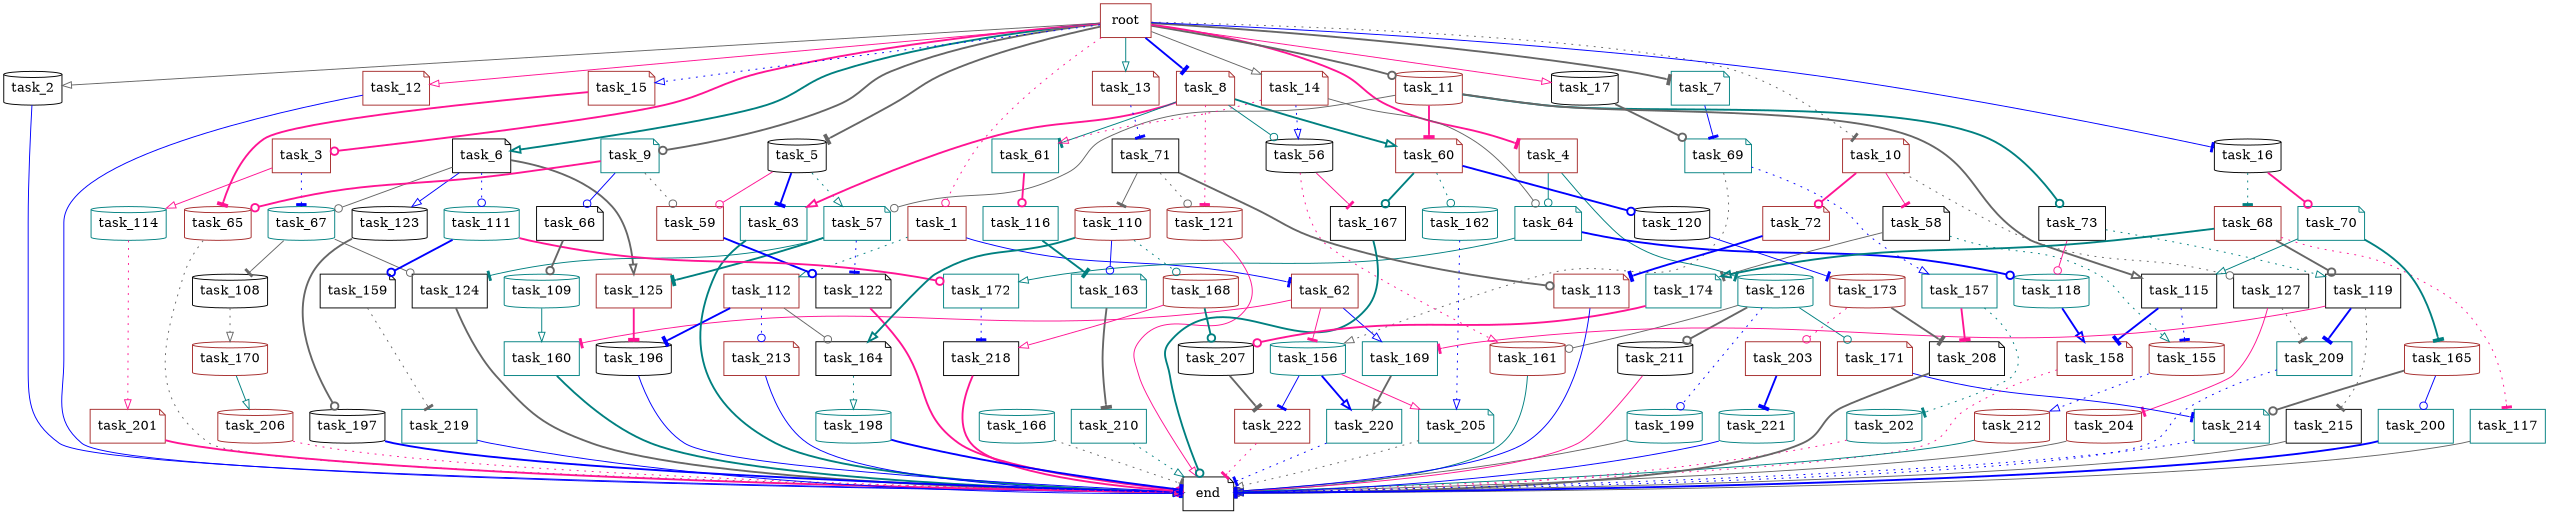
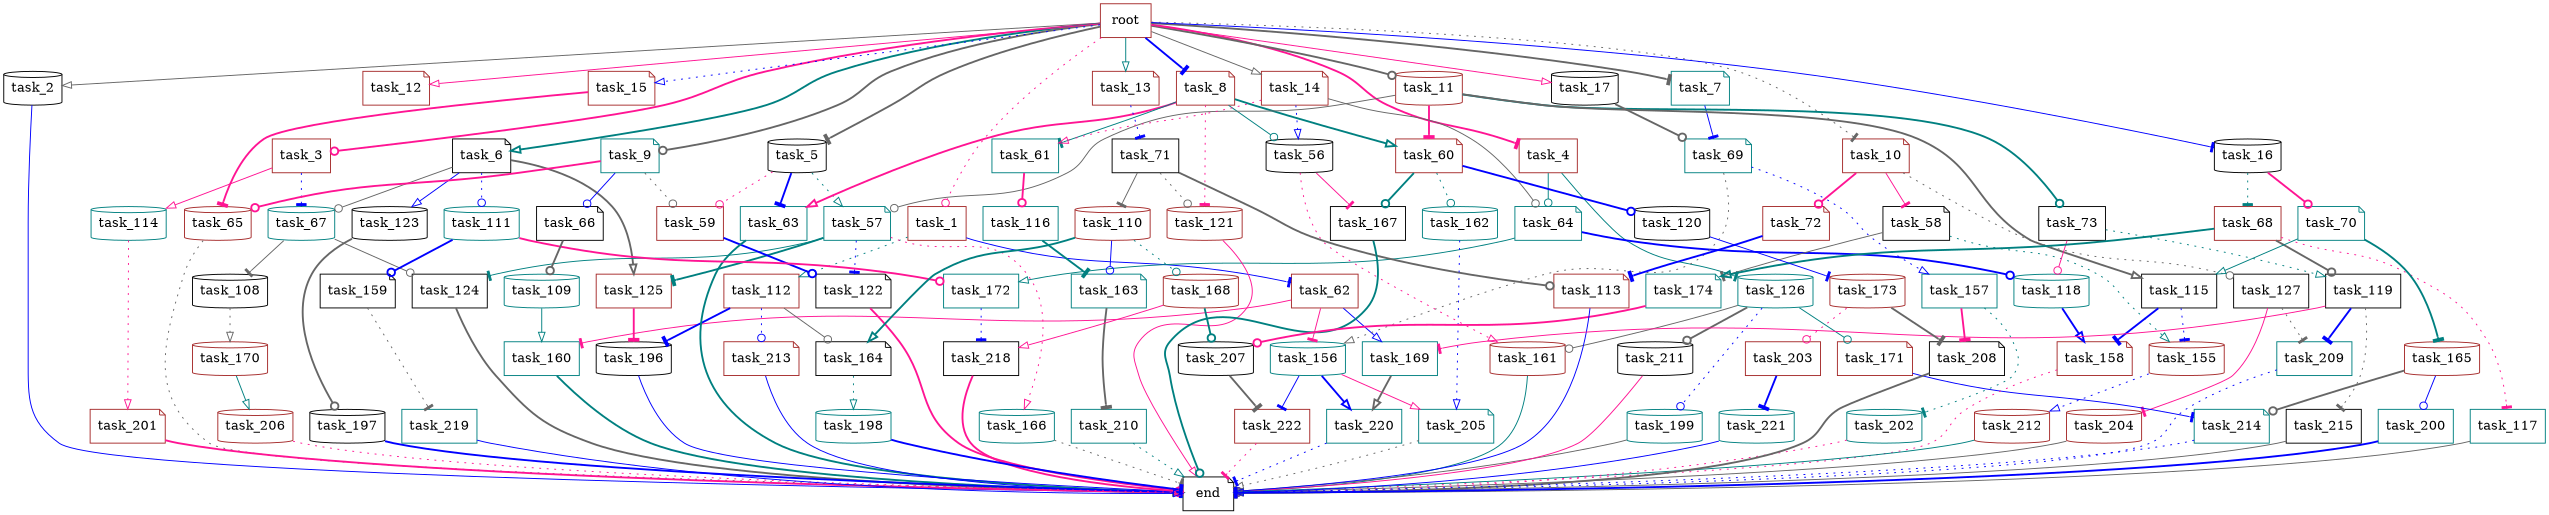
(748, 187) -> (748, 187)
none -> (1022, 269)
(67, 425) -> none
